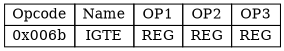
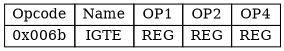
(256, 14) -> (256, 14)
